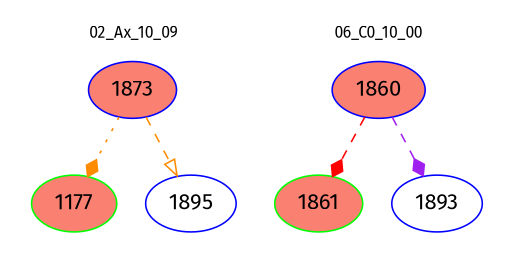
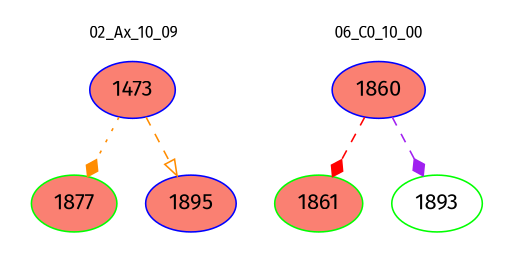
(133, 90) -> (133, 90)
(74, 204) -> (74, 204)
(191, 204) -> (191, 204)
(437, 204) -> (437, 204)
